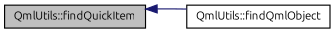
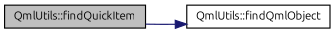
(172, 9) -> (160, 24)
